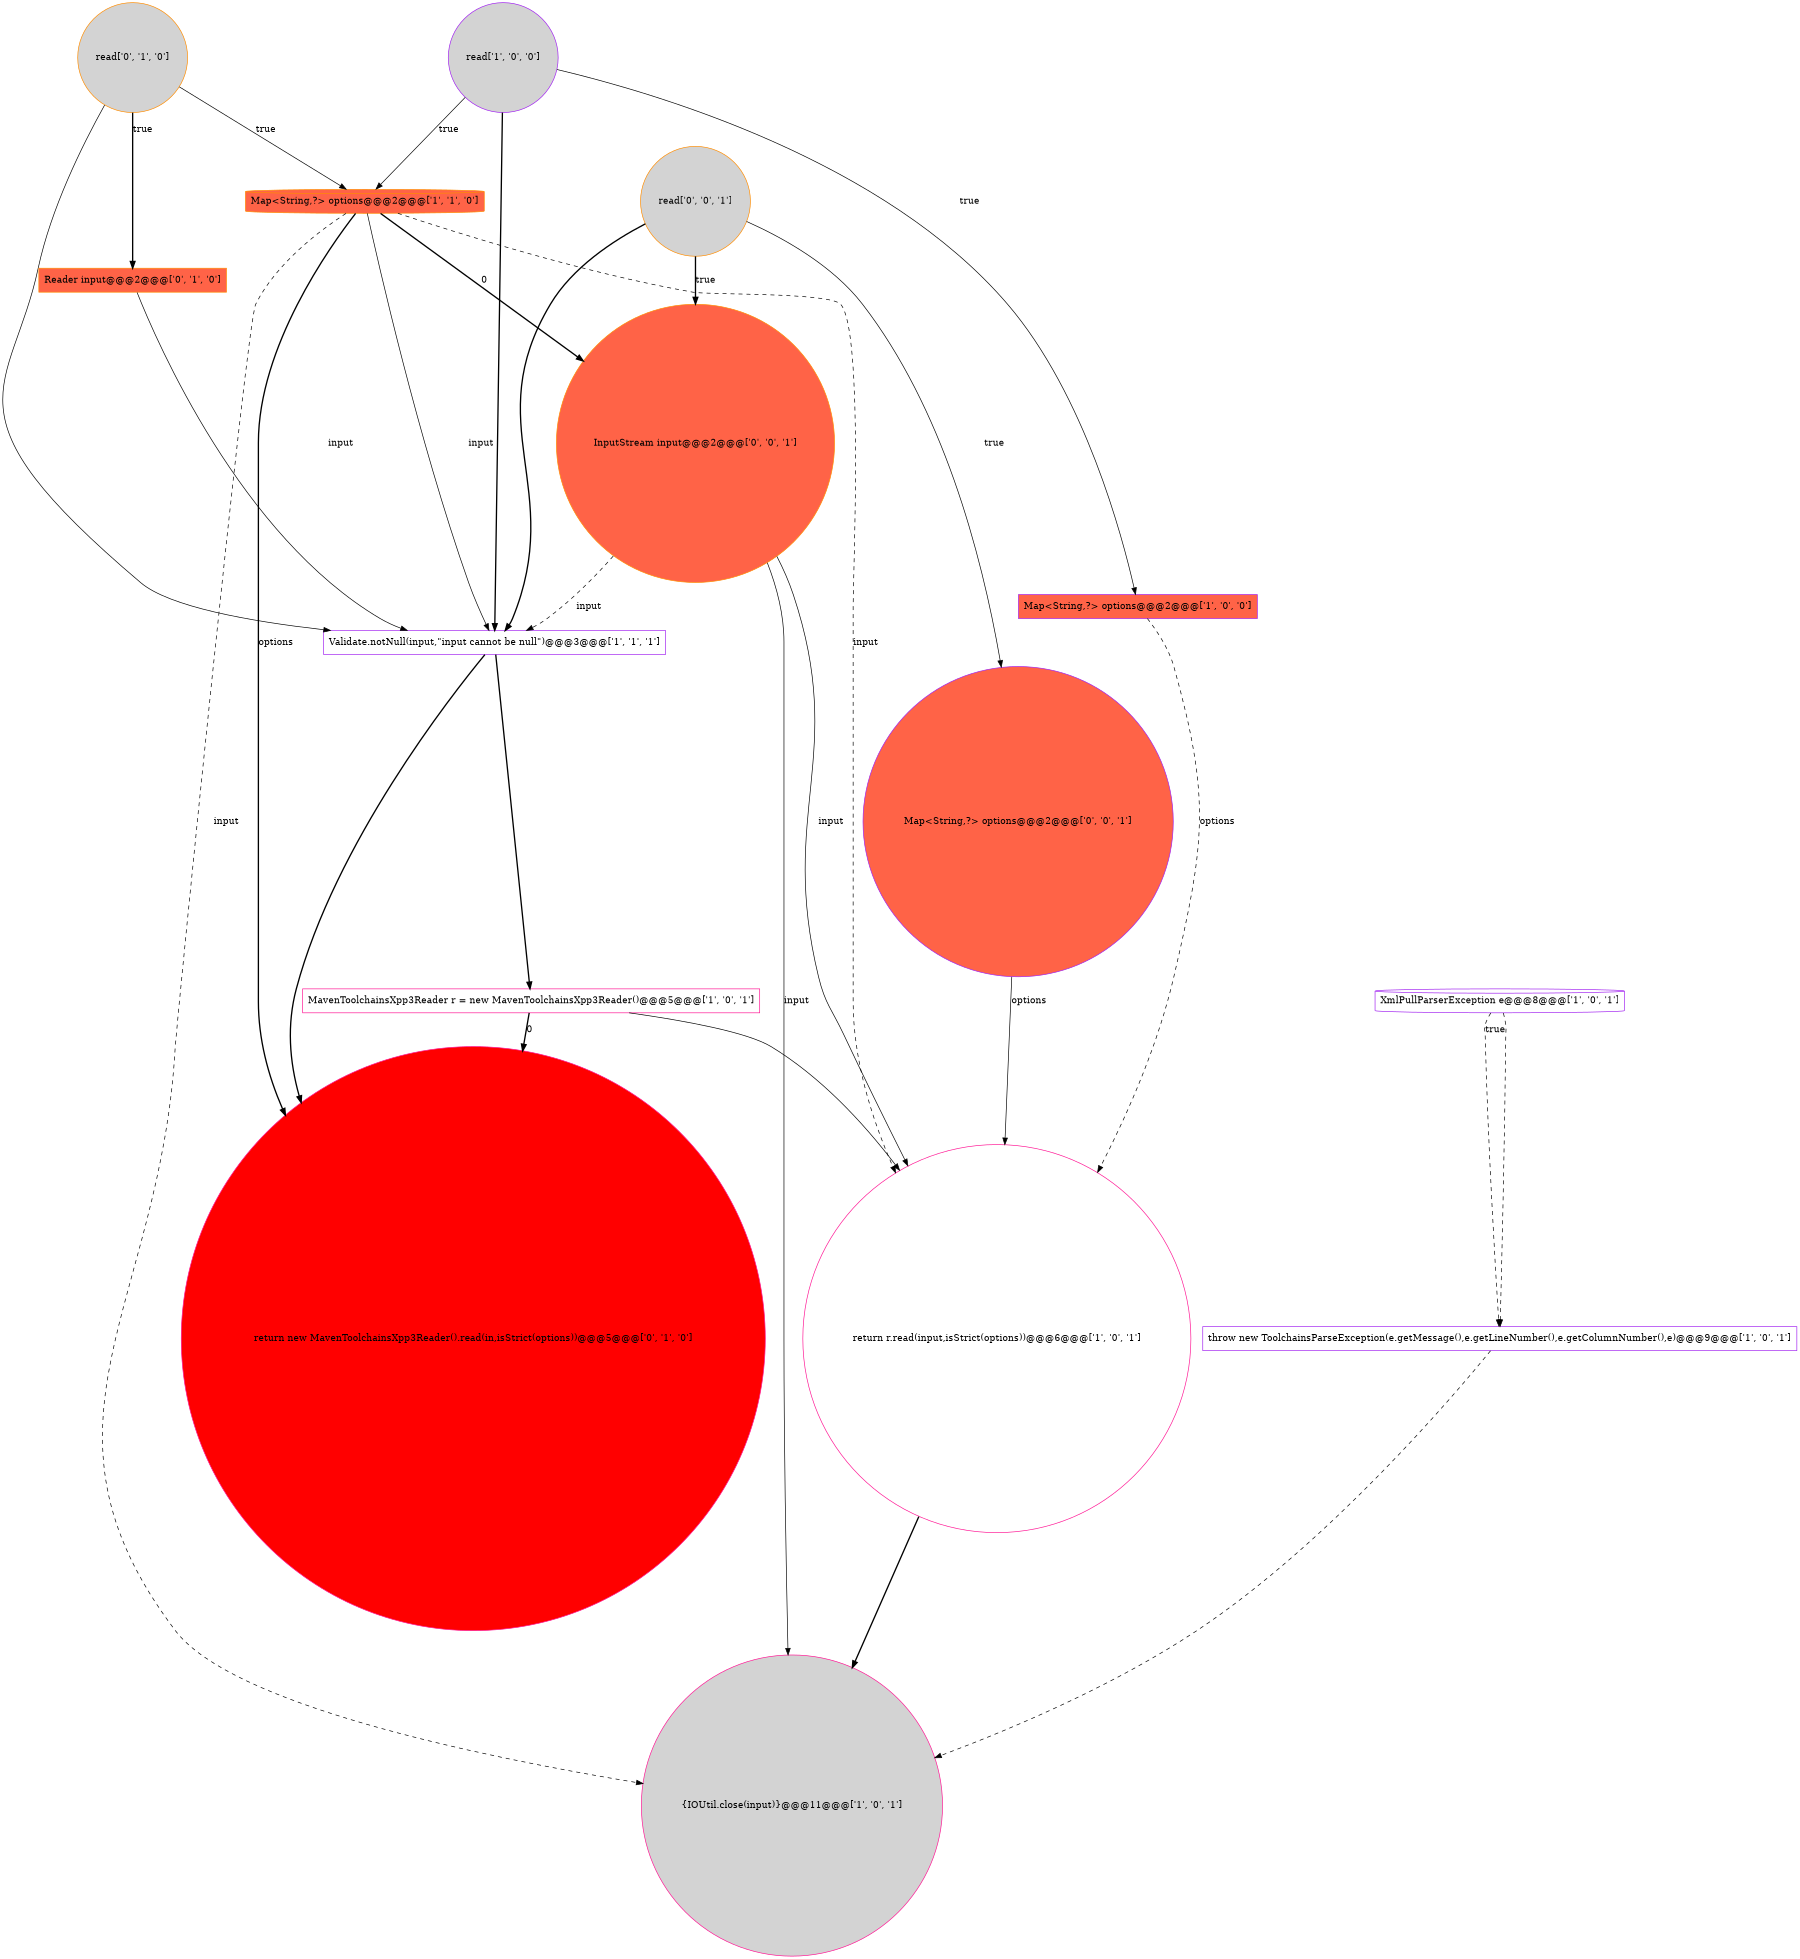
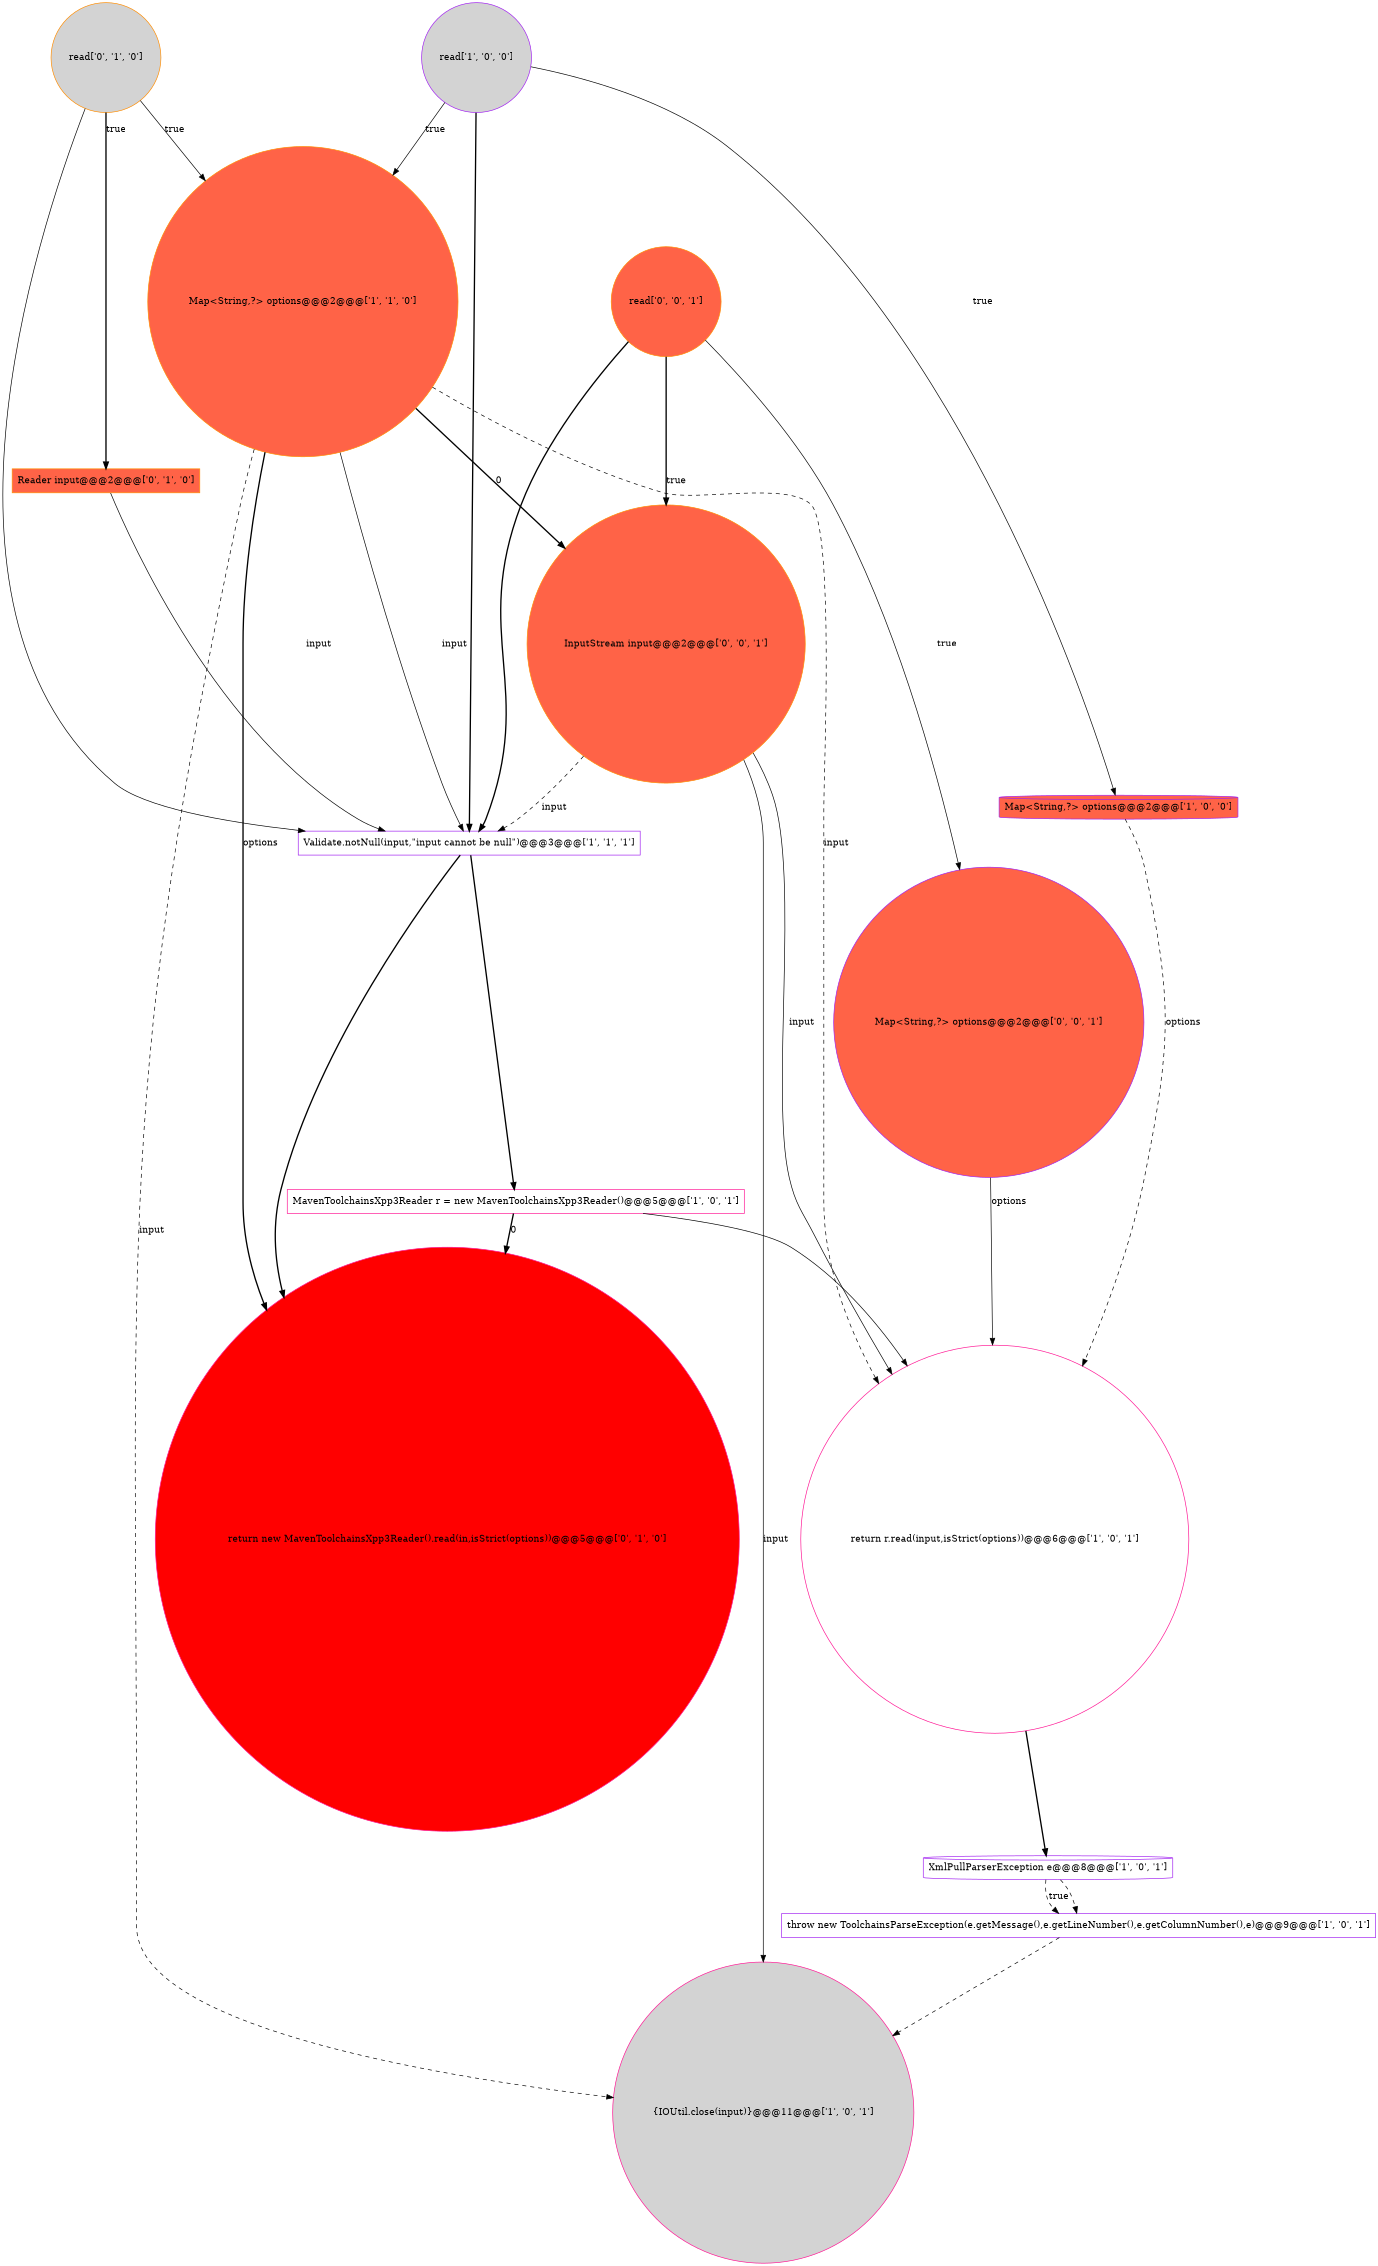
(365, 201) -> (303, 302)
(695, 201) -> (666, 302)
(1138, 607) -> (1119, 807)
(887, 1589) -> (1035, 1790)
